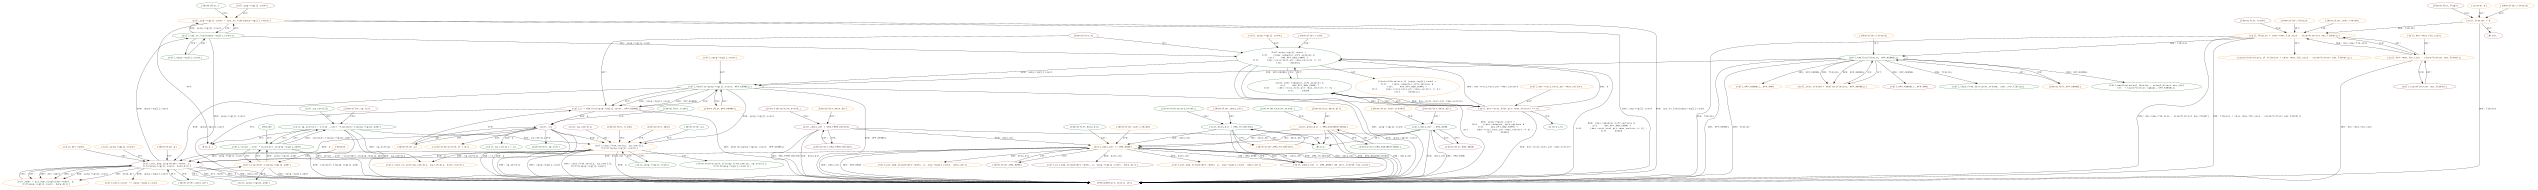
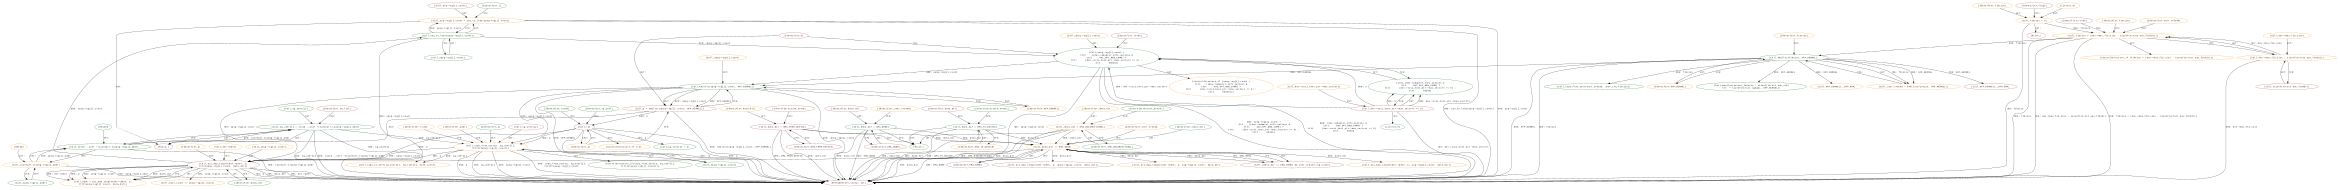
(546, 136) -> (591, 118)
